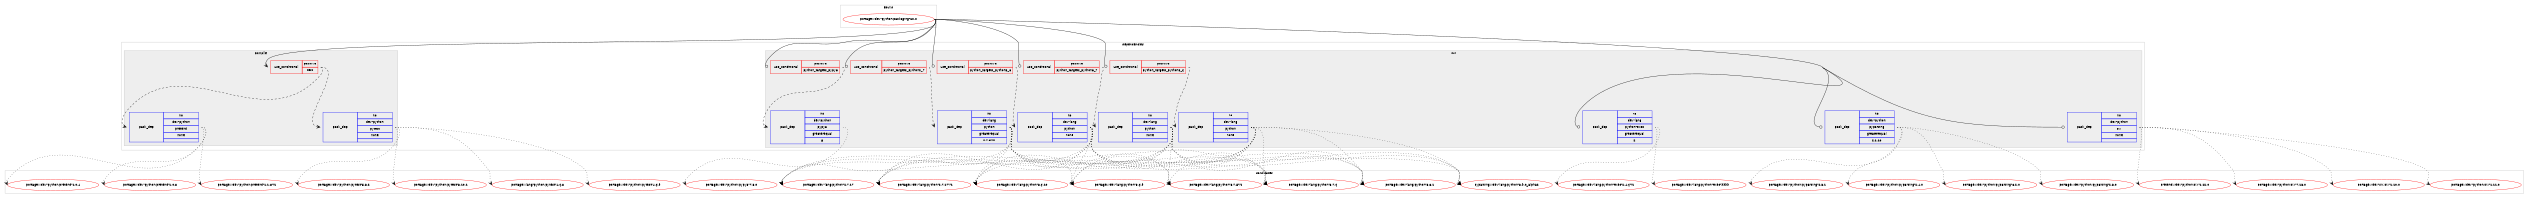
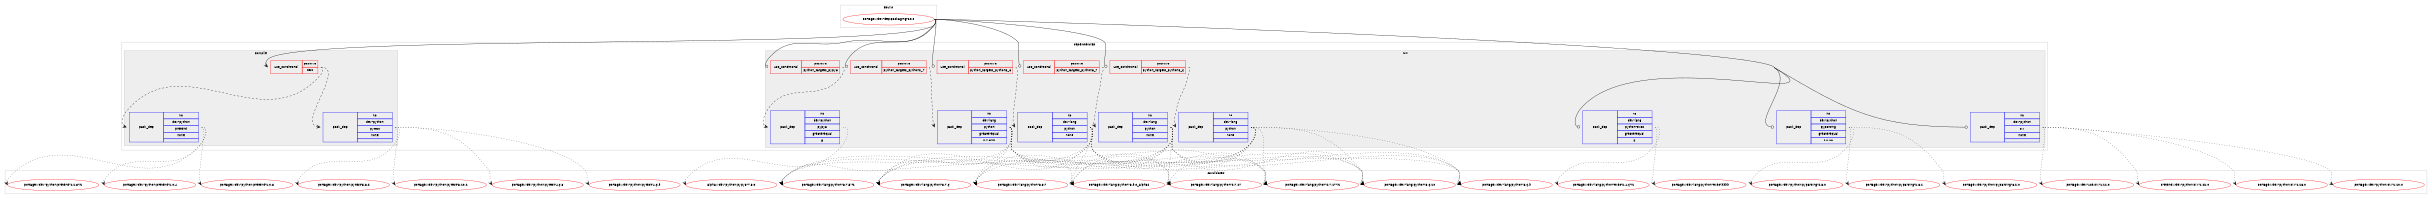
(889, 19) -> (889, 19)
(538, 185) -> (538, 185)
(732, 185) -> (732, 185)
(1410, 185) -> (1022, 185)
(1507, 185) -> (1119, 185)
(1894, 185) -> none
(2282, 185) -> (2282, 185)
(2379, 185) -> (2379, 185)
(2476, 185) -> (2088, 185)
